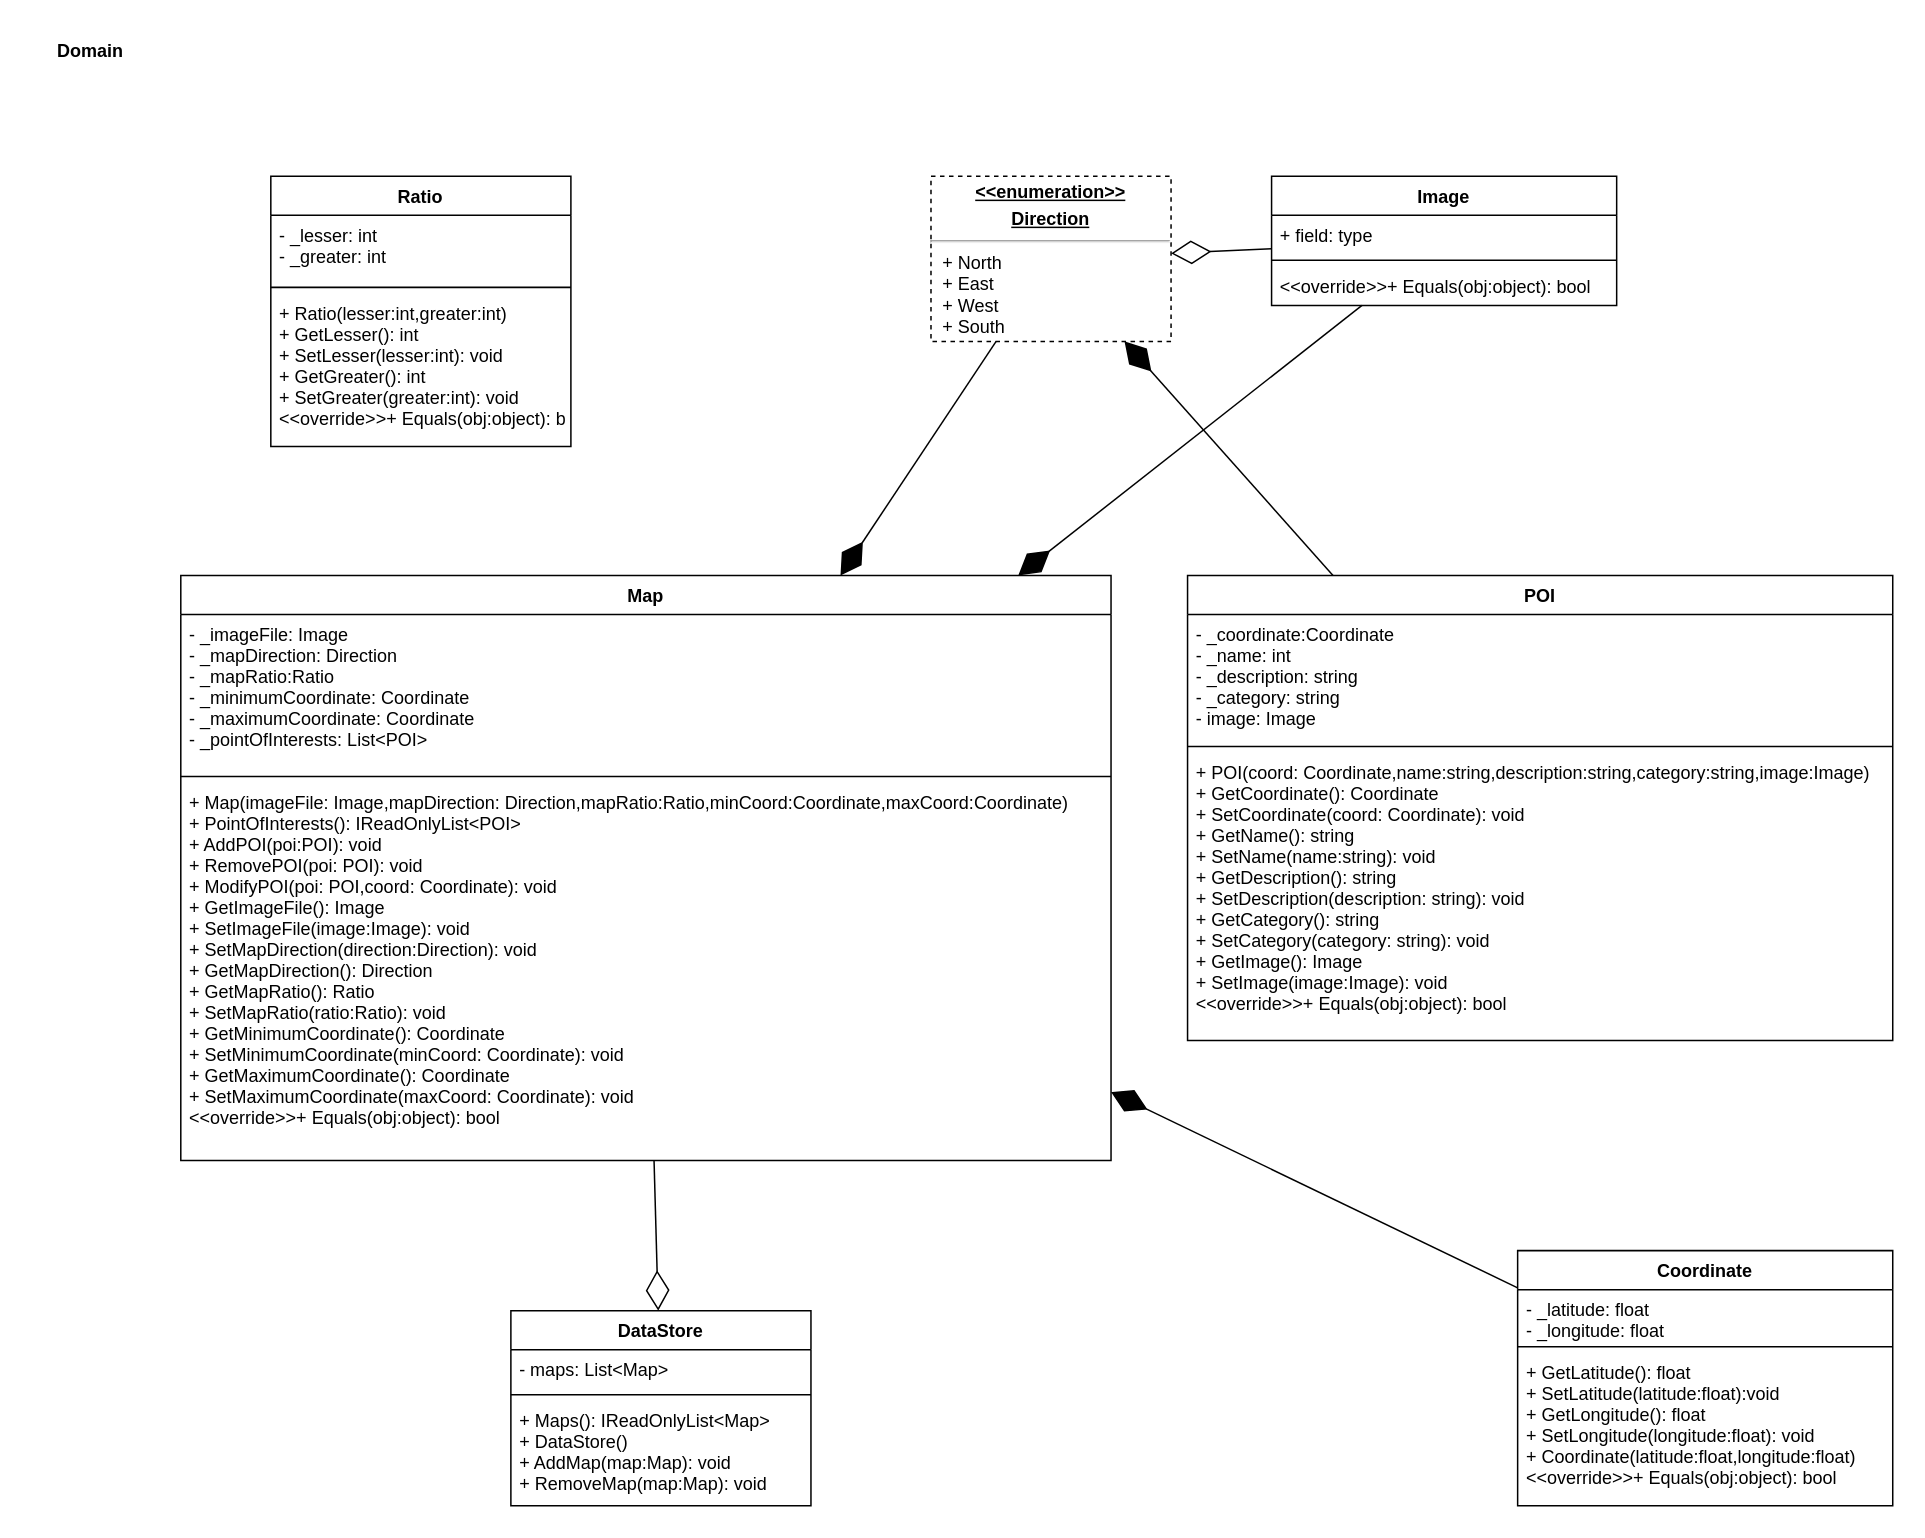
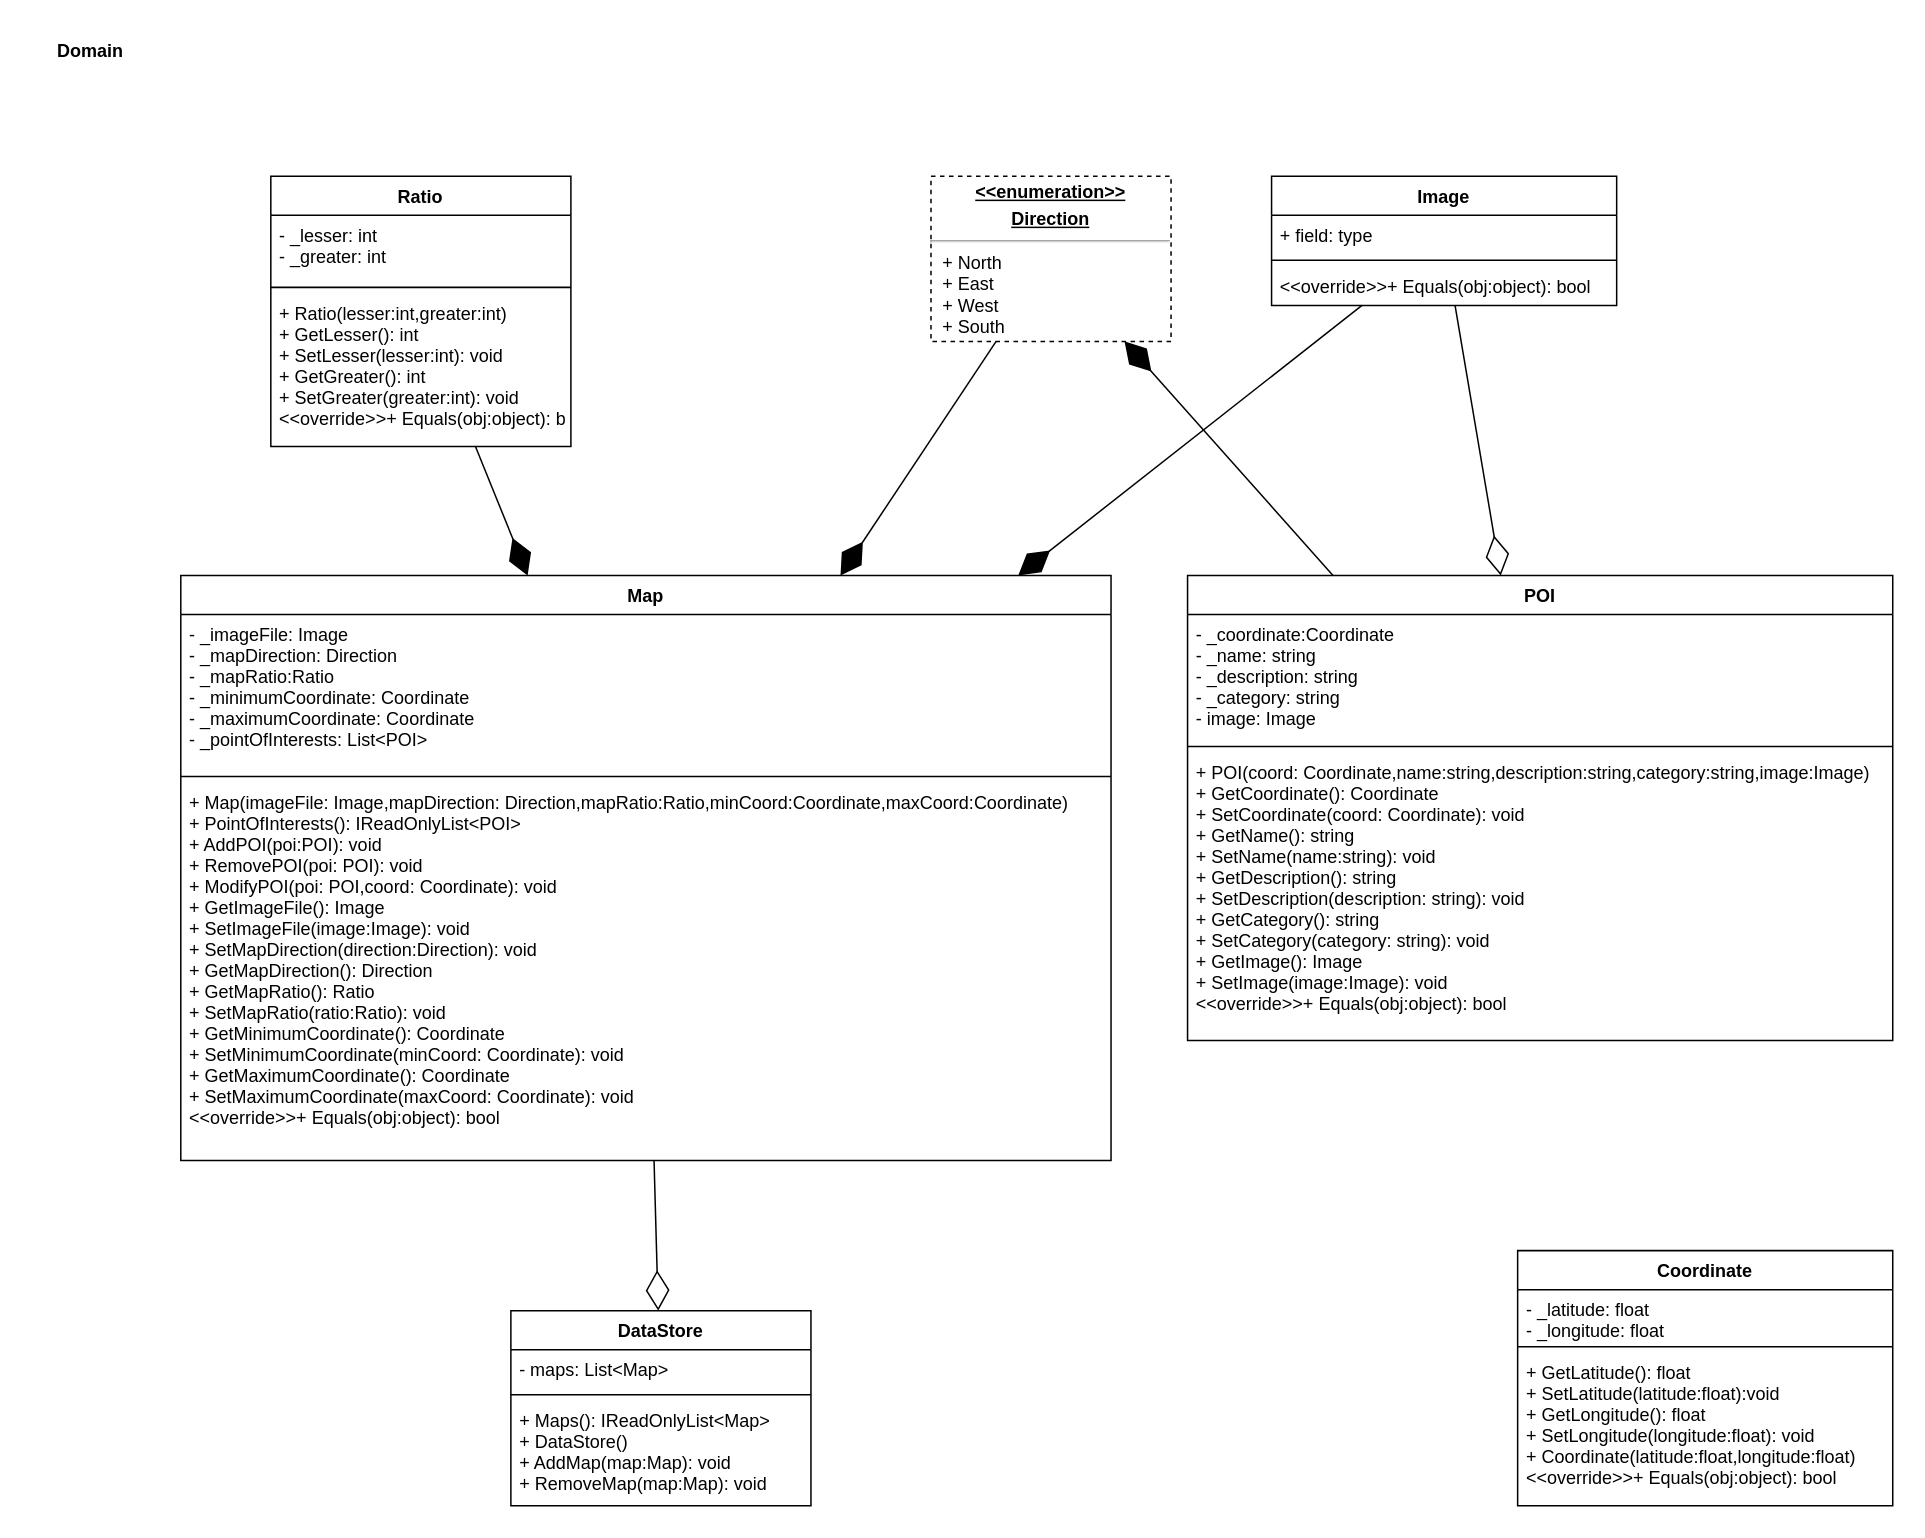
(1240, 250) -> (1474, 422)
none -> (494, 494)
(1307, 635) -> (1307, 635)
(1332, 1198) -> none
